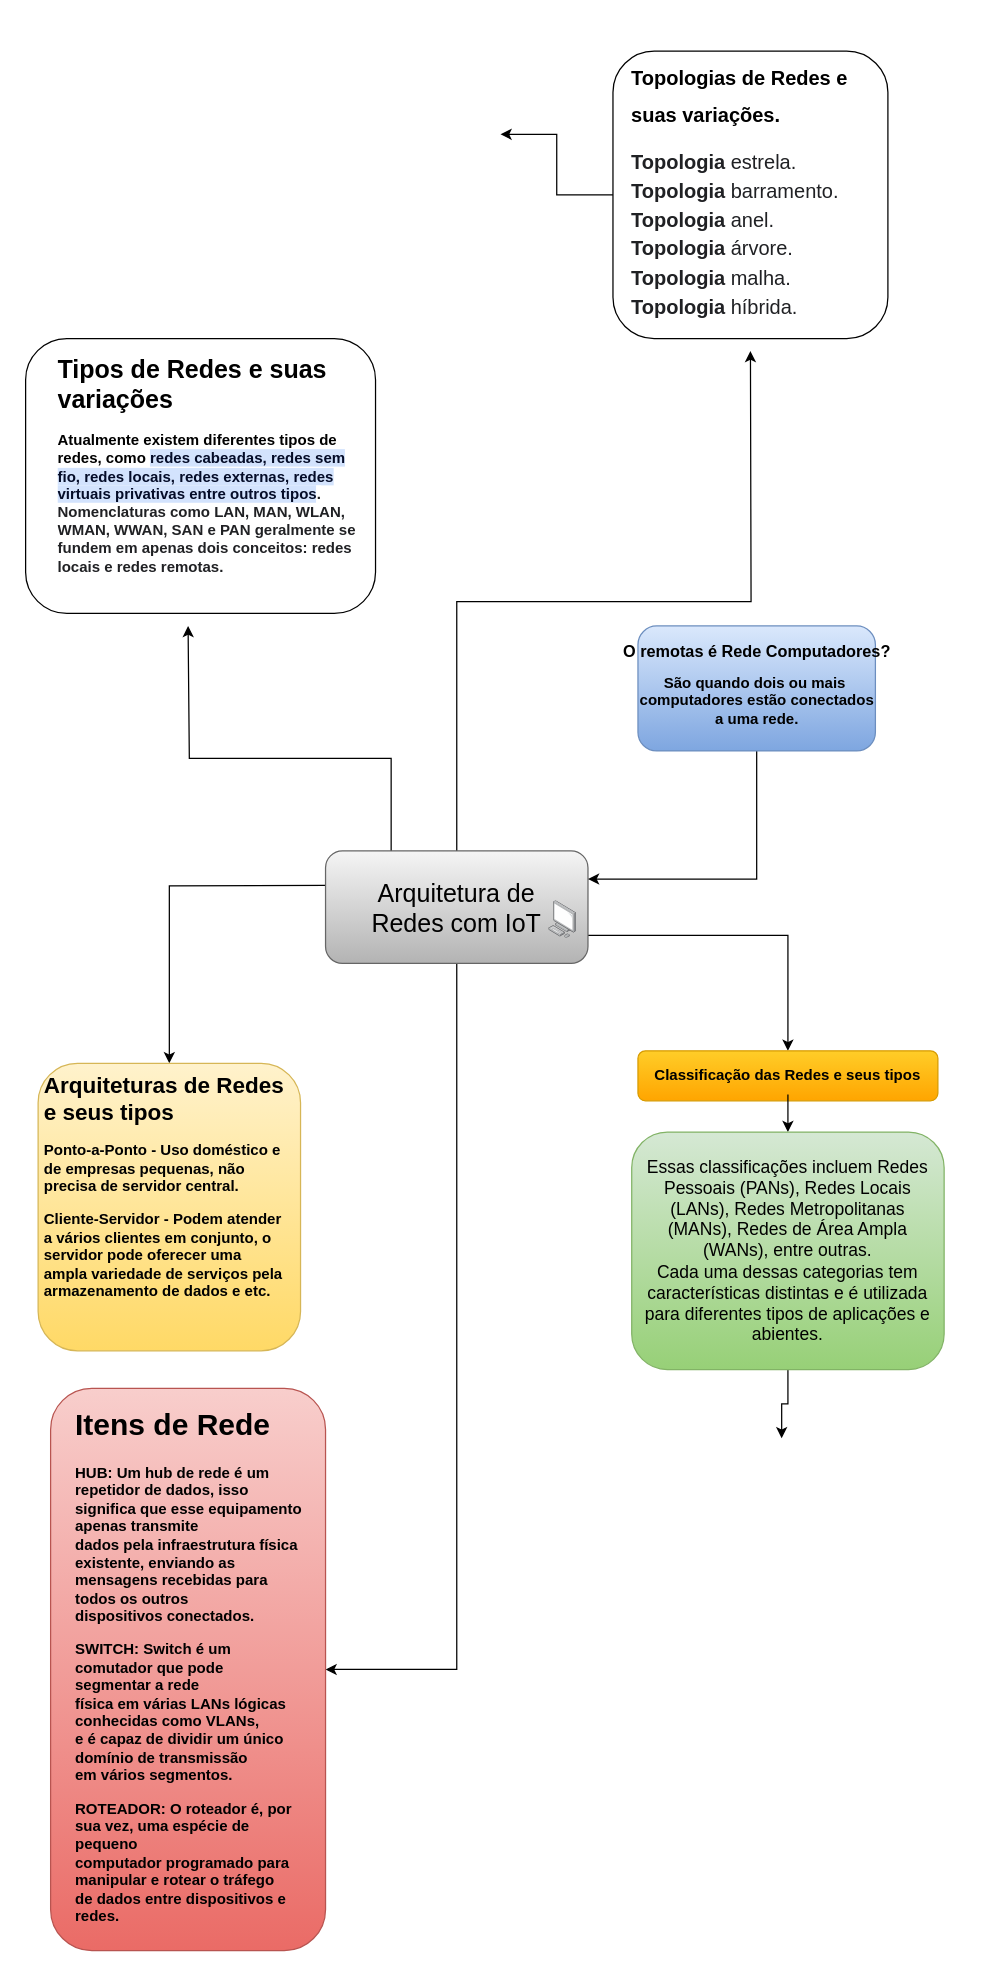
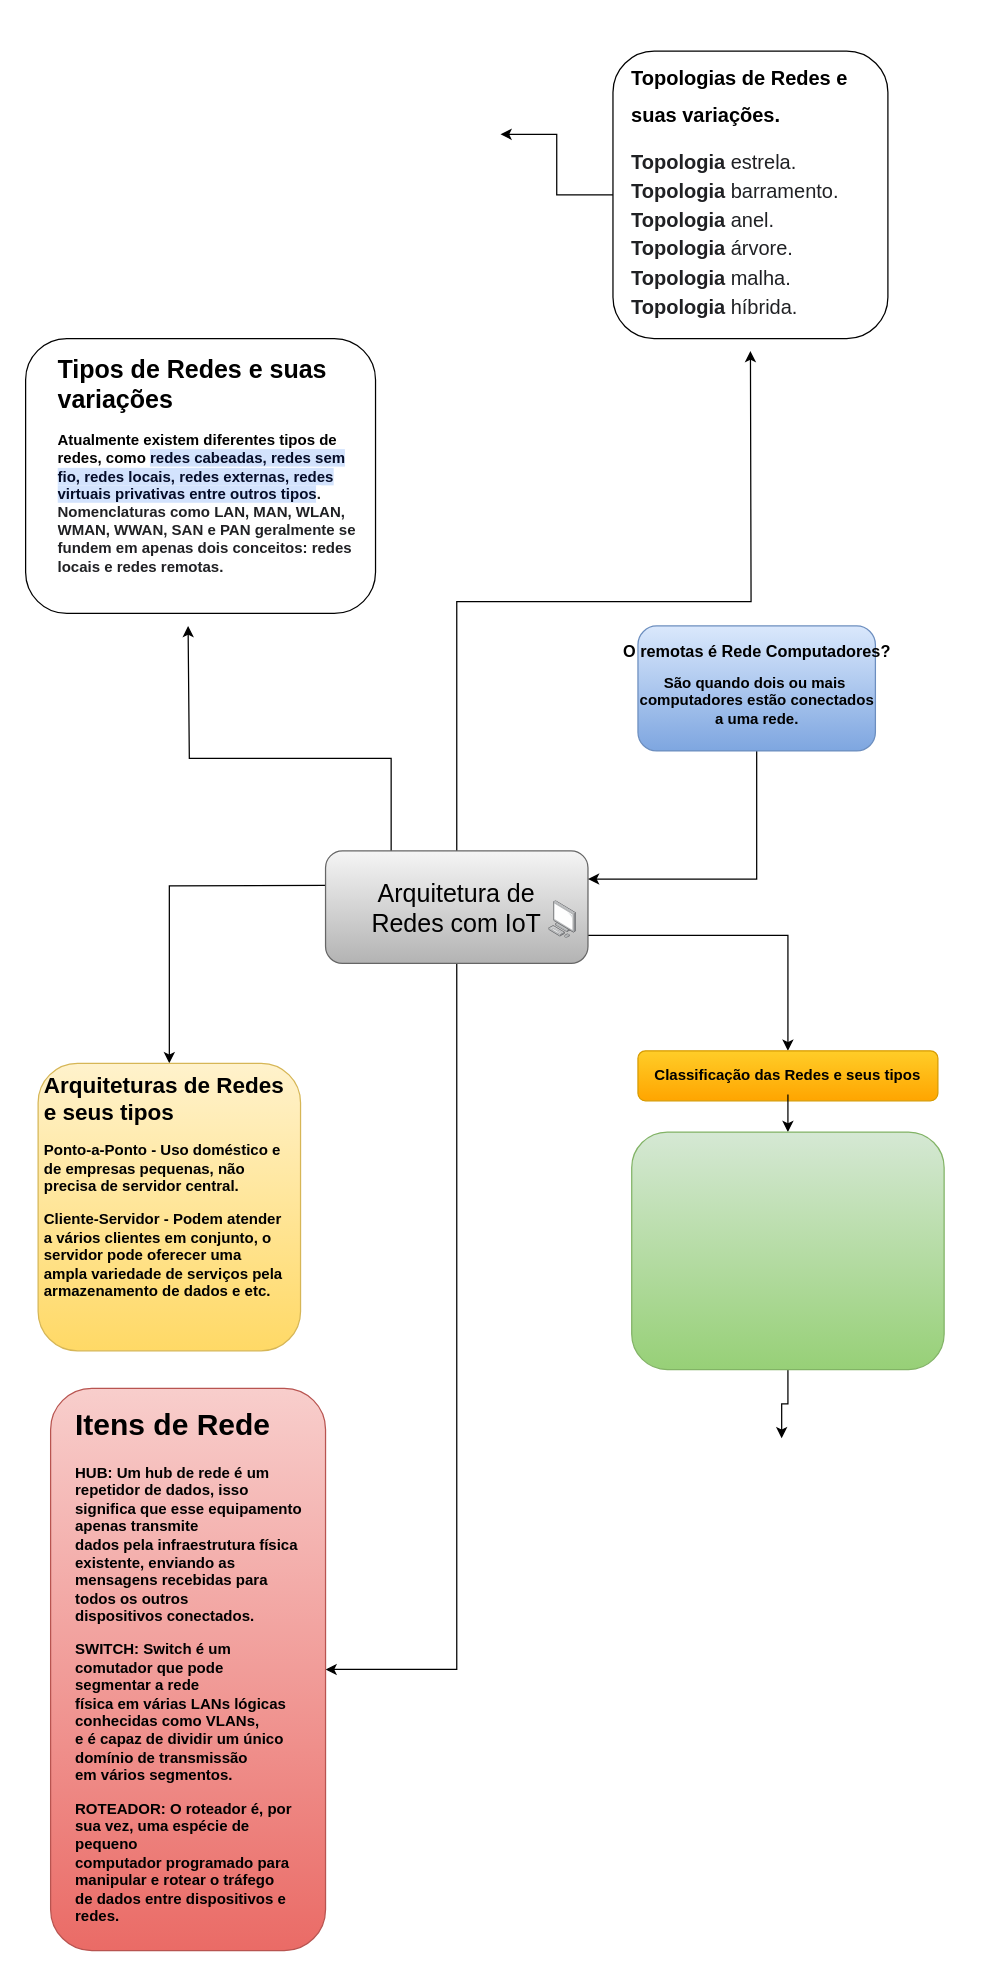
(788, 1251) -> none
